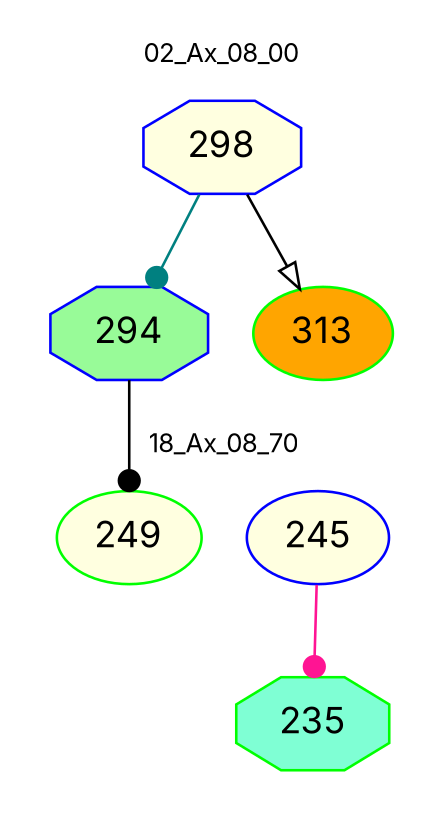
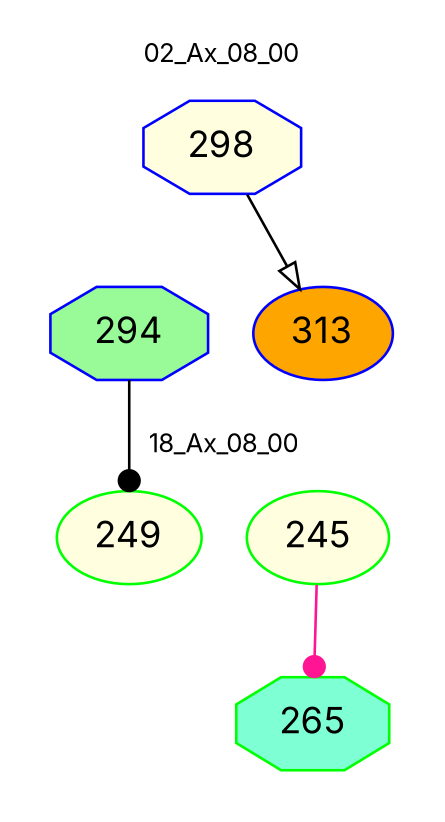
(180, 231) -> none
(323, 333) -> (323, 333)
(224, 446) -> (224, 446)
(318, 538) -> (318, 538)
(313, 724) -> (313, 724)
